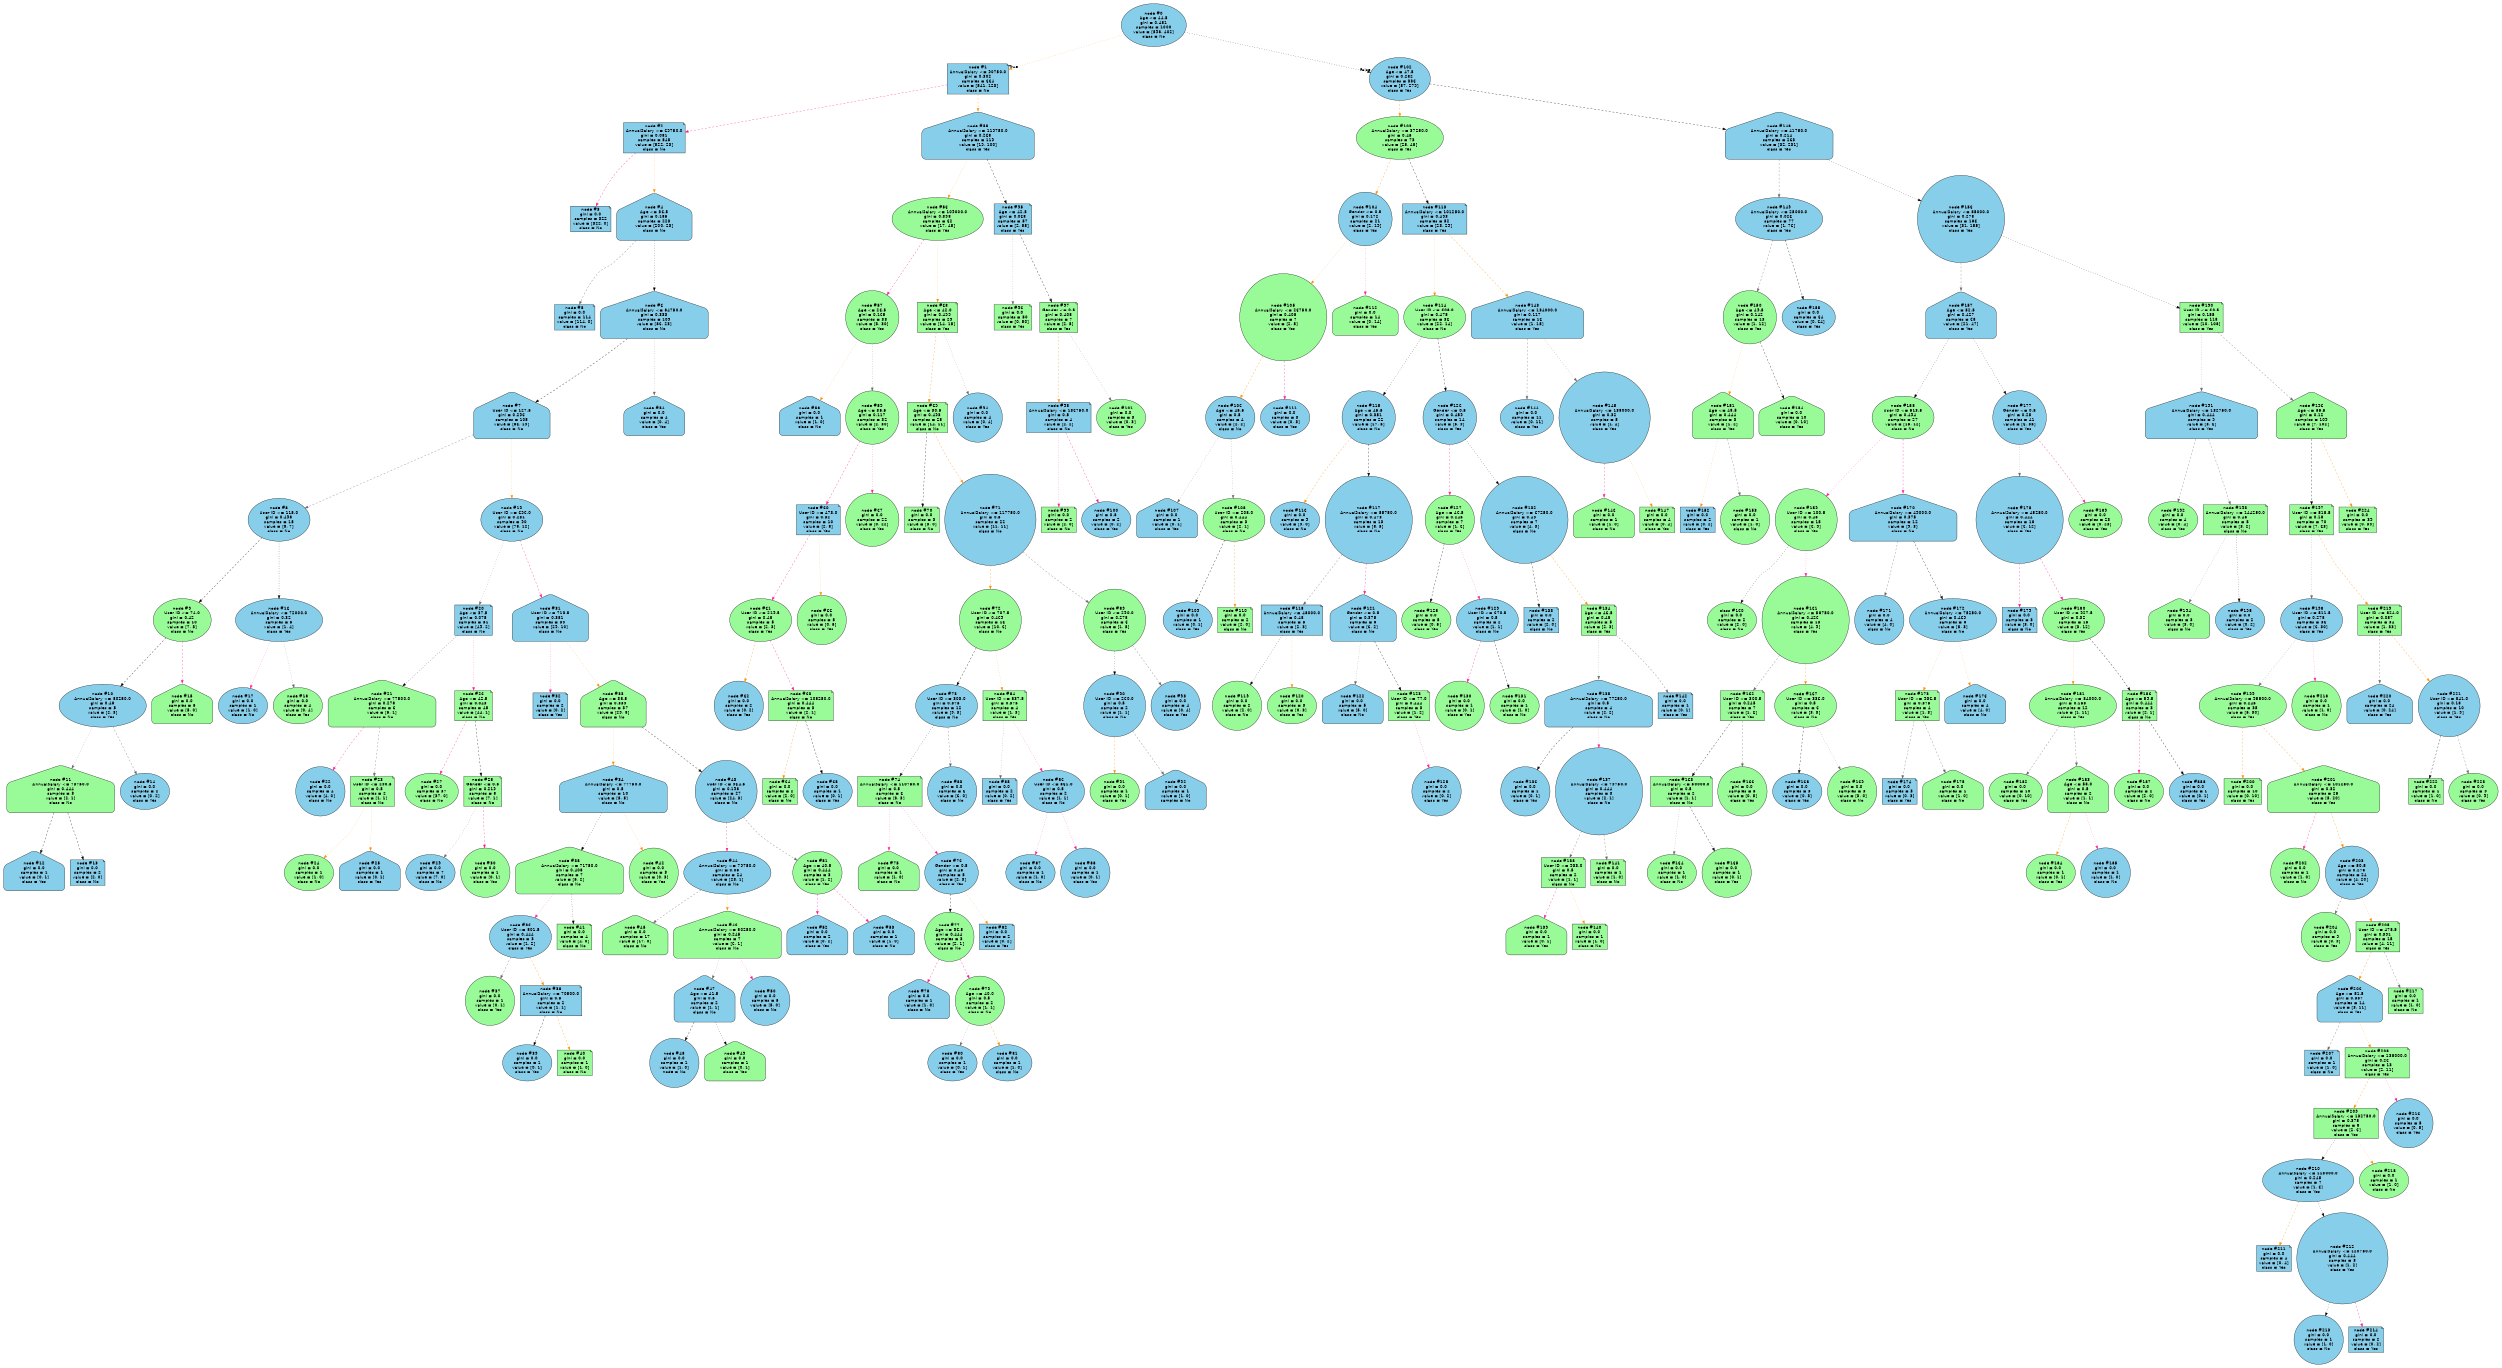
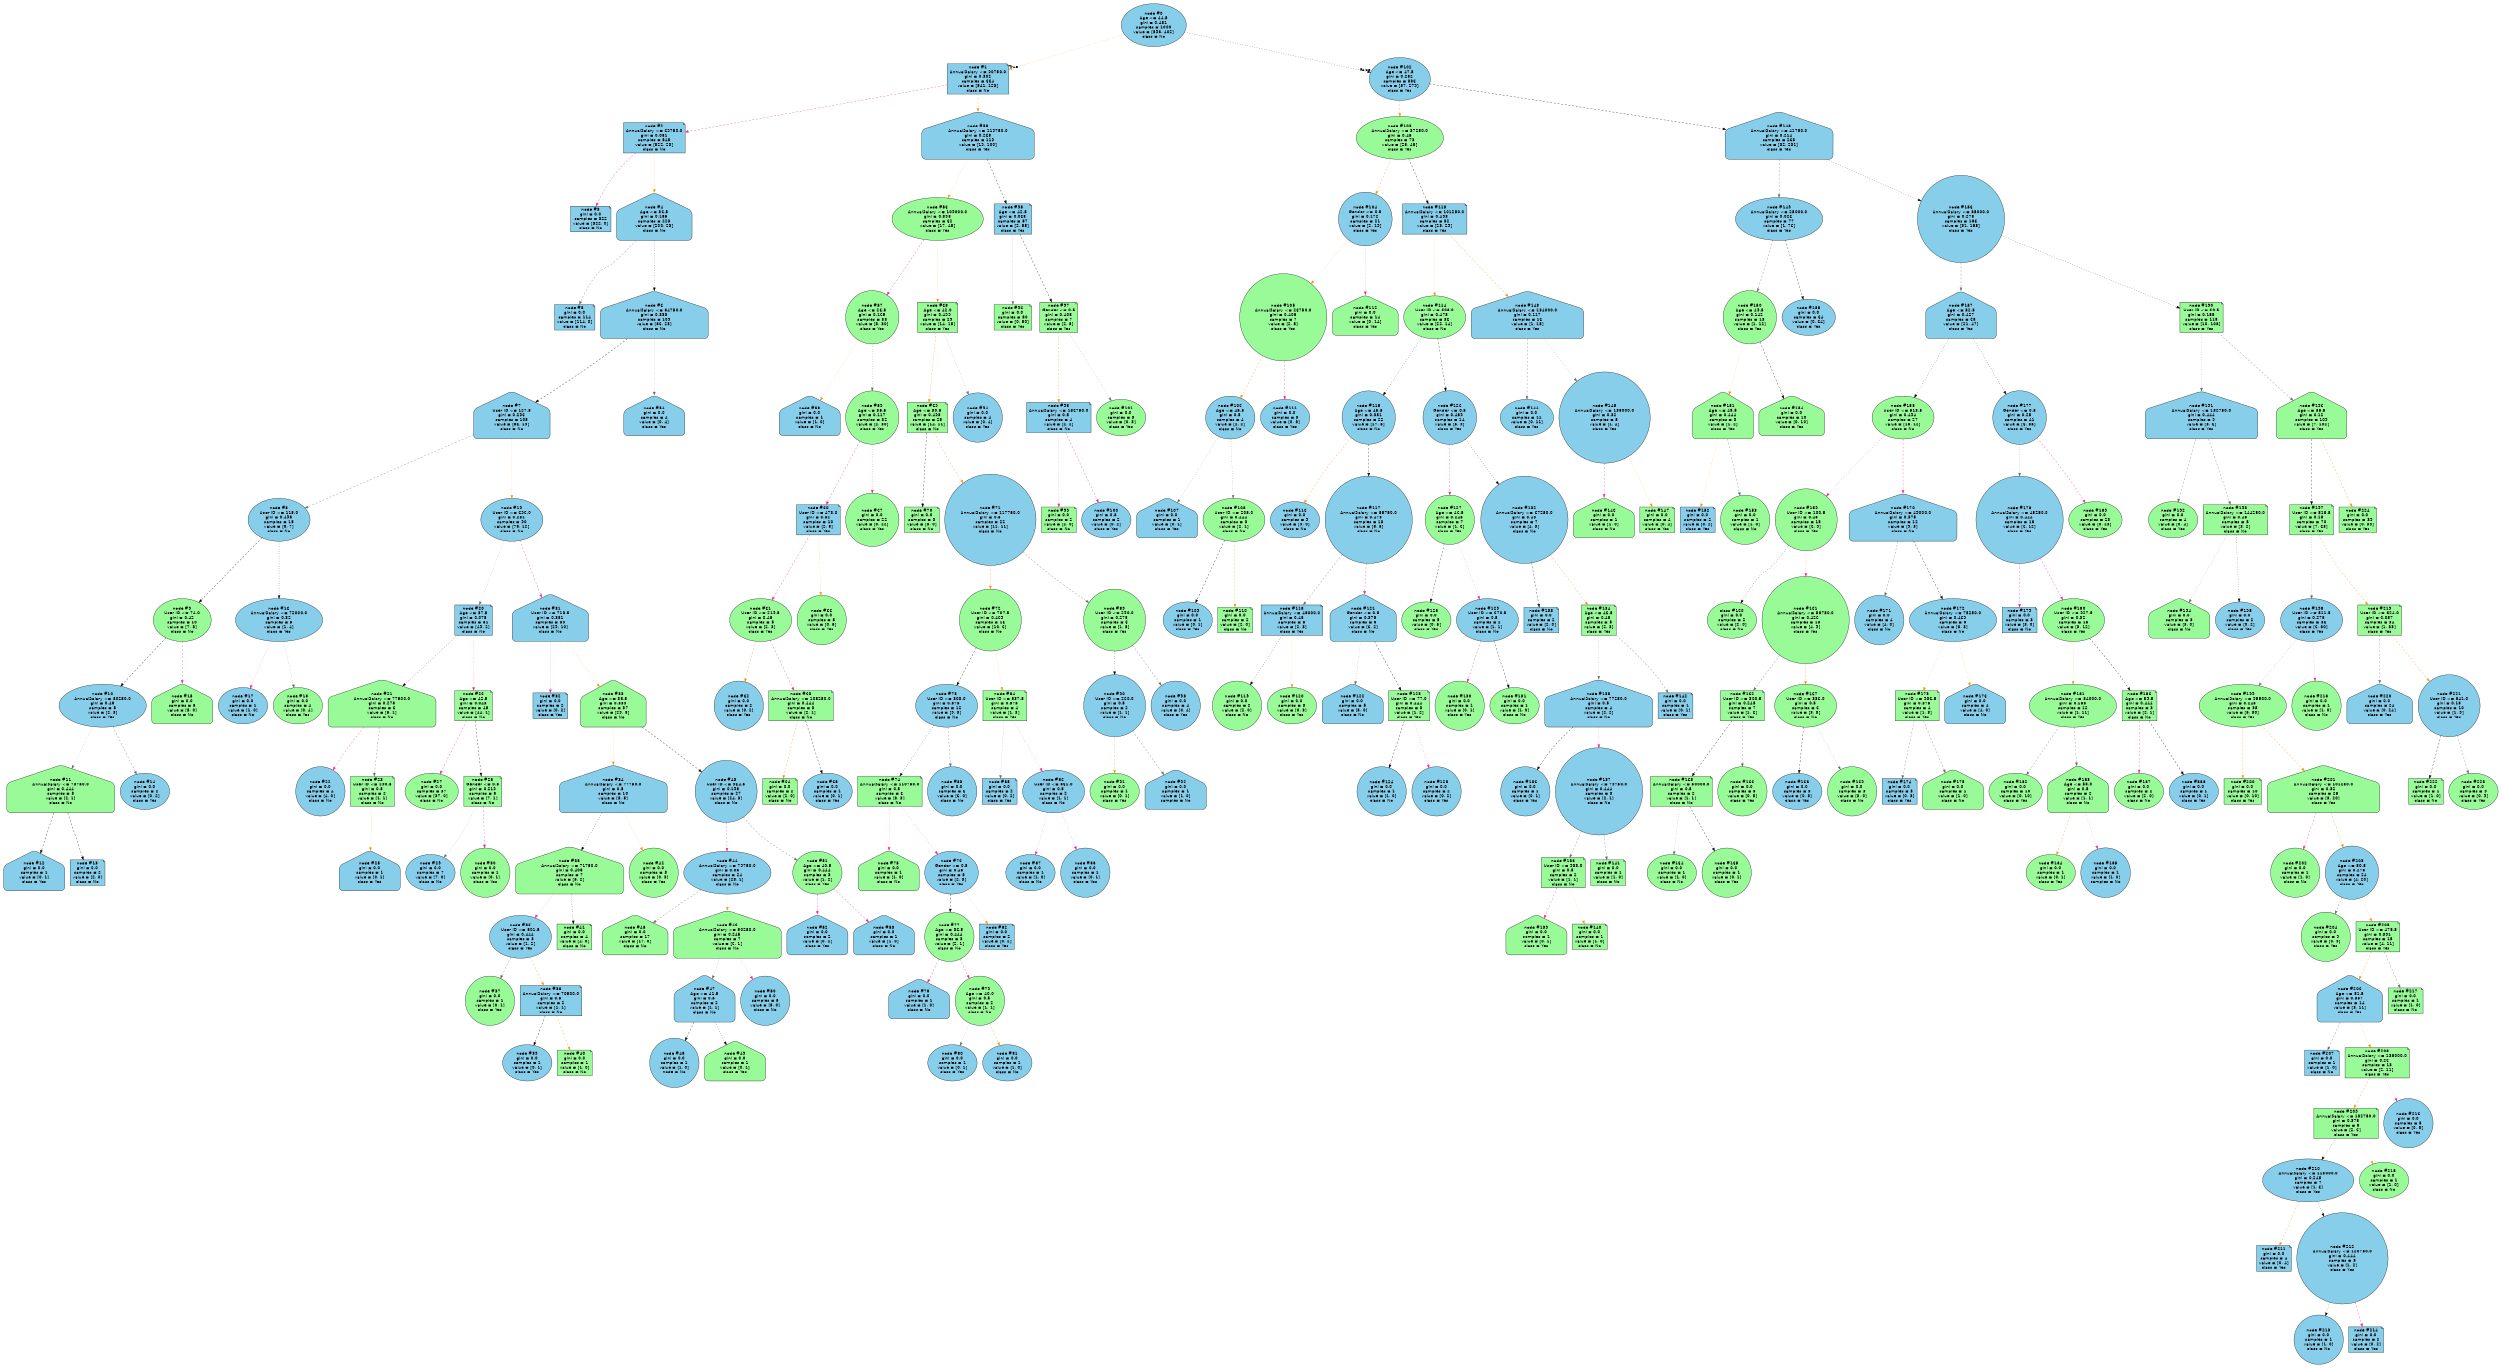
none -> (1382, 791)
(309, 873) -> none
(2106, 873) -> (2106, 873)
